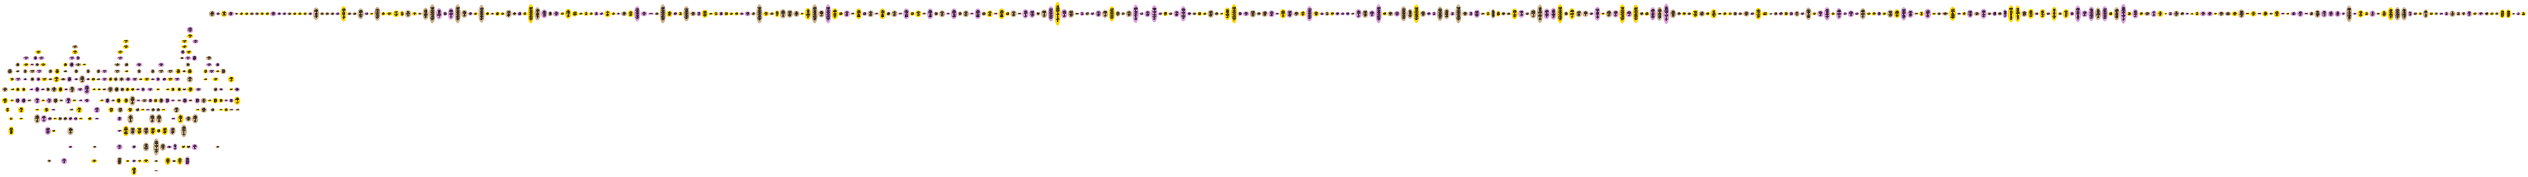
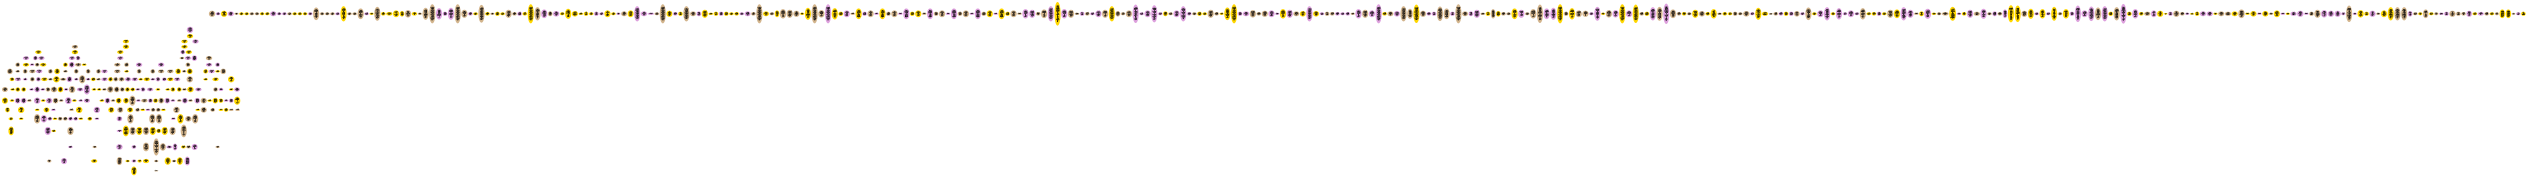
(1332, 14) -> (1332, 14)
